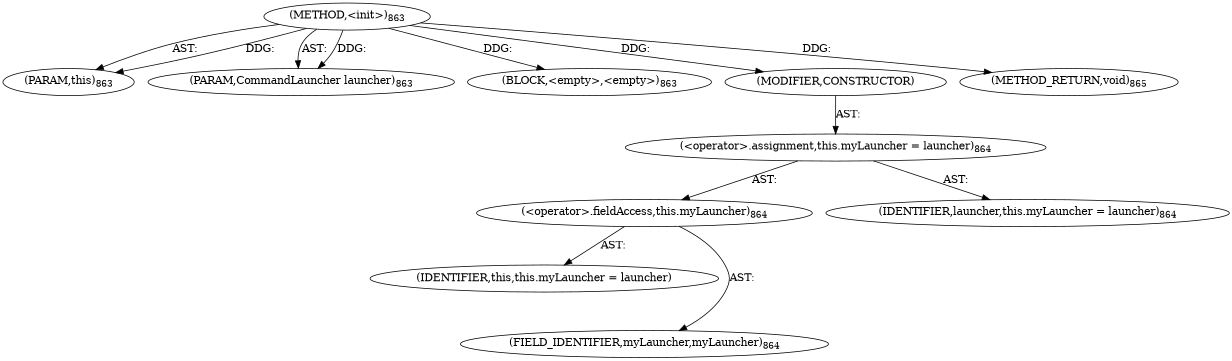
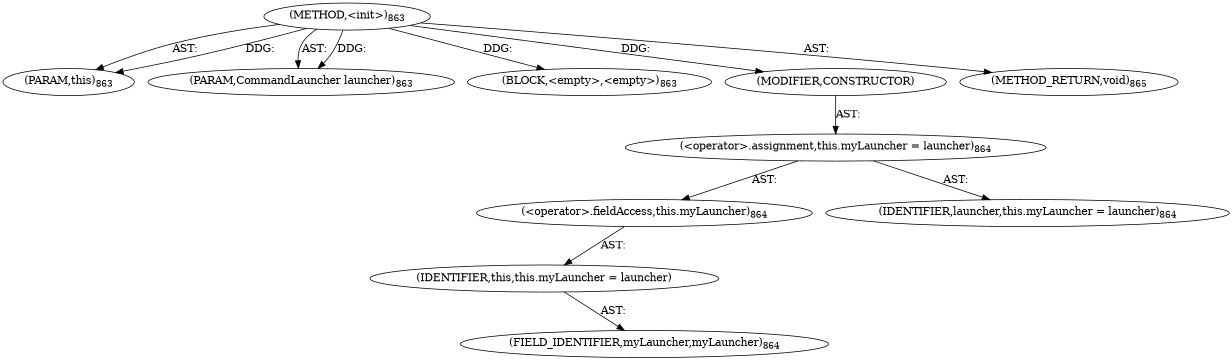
(818, 49) -> (818, 49)
(729, 275) -> (591, 309)
